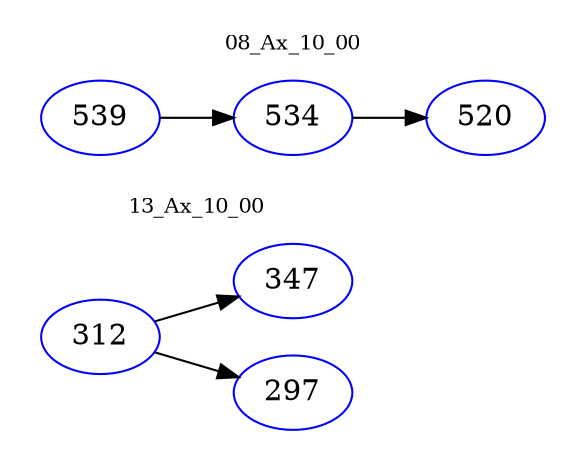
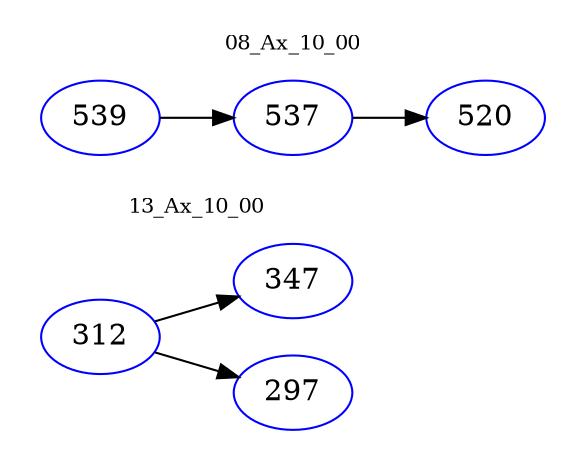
(293, 118) -> (293, 118)
